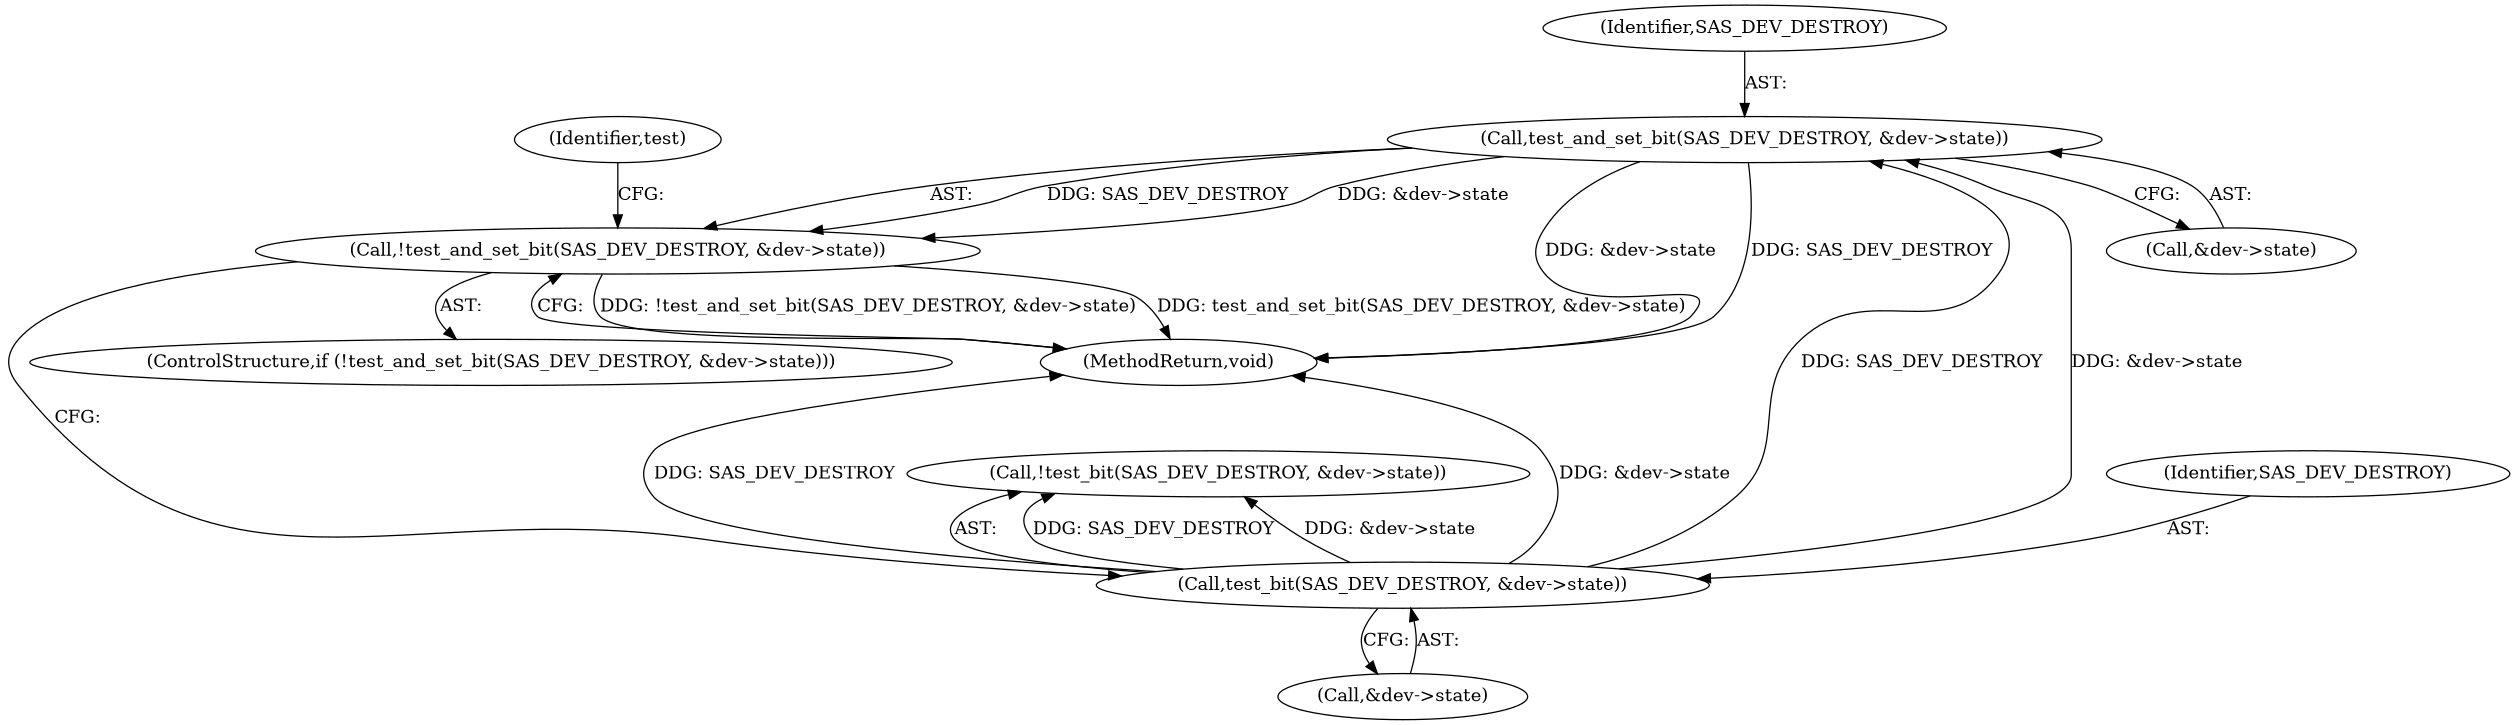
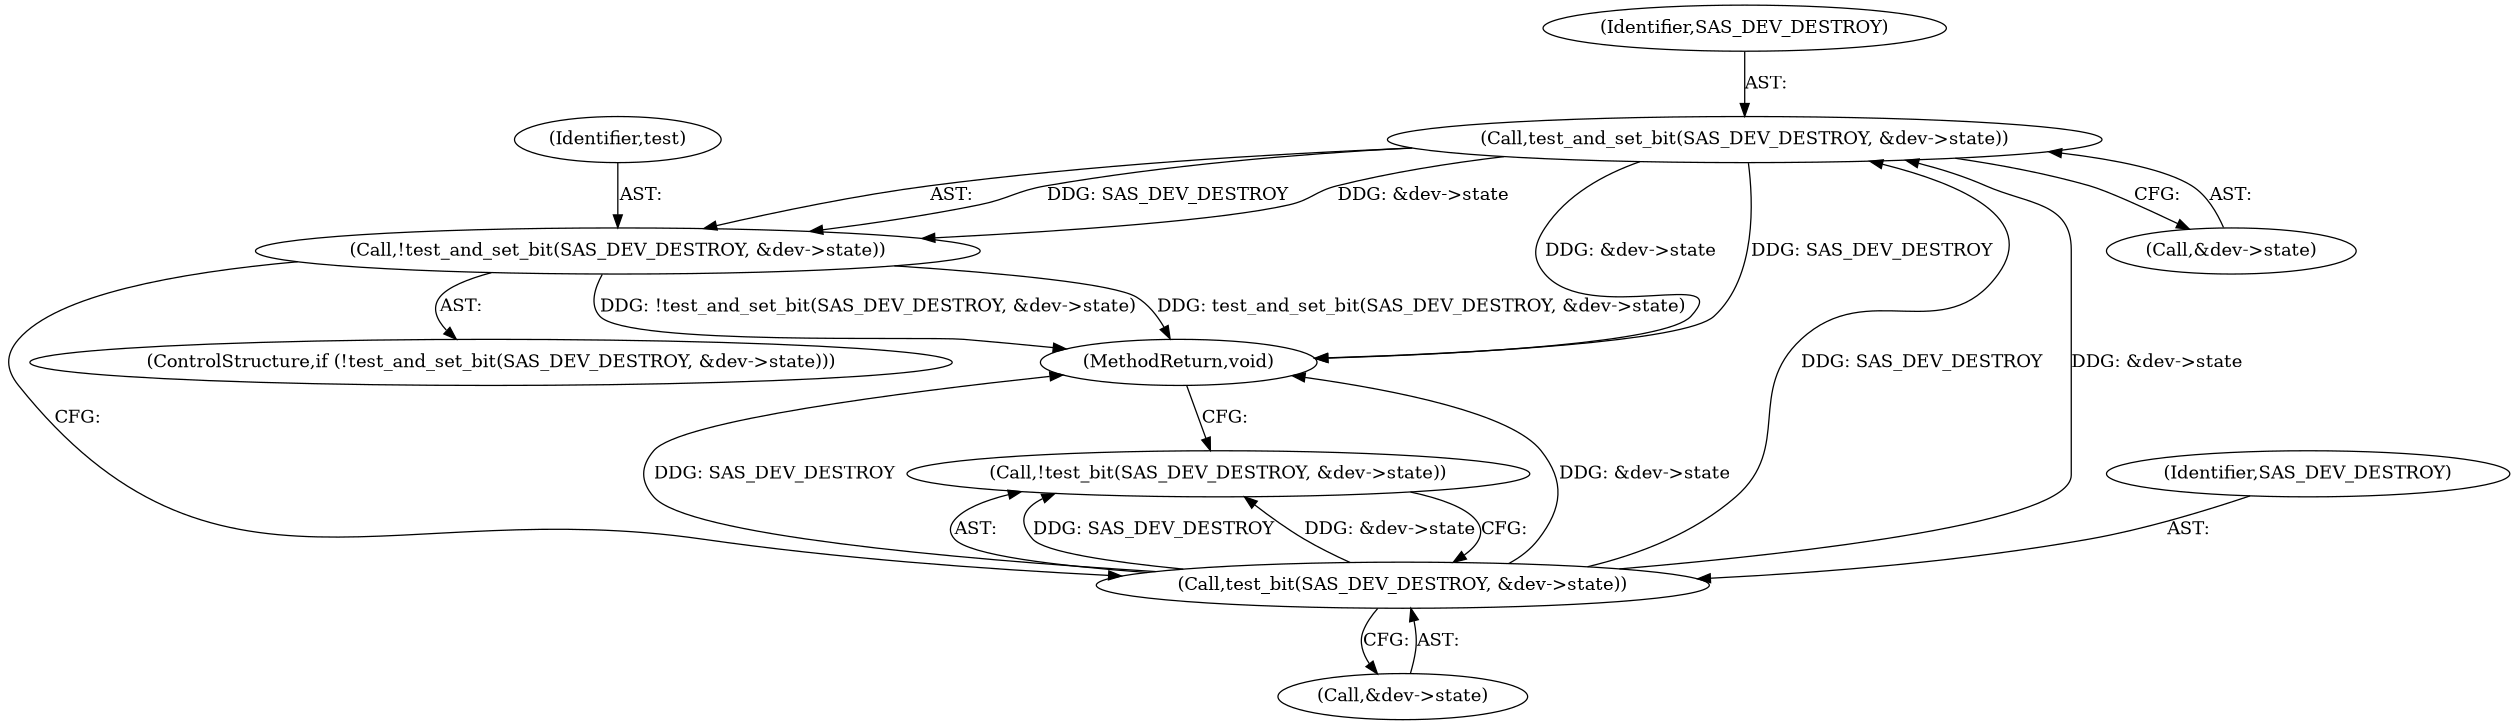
(644, 195) -> (644, 195)
(779, 335) -> (1196, 412)
none -> (1464, 511)
